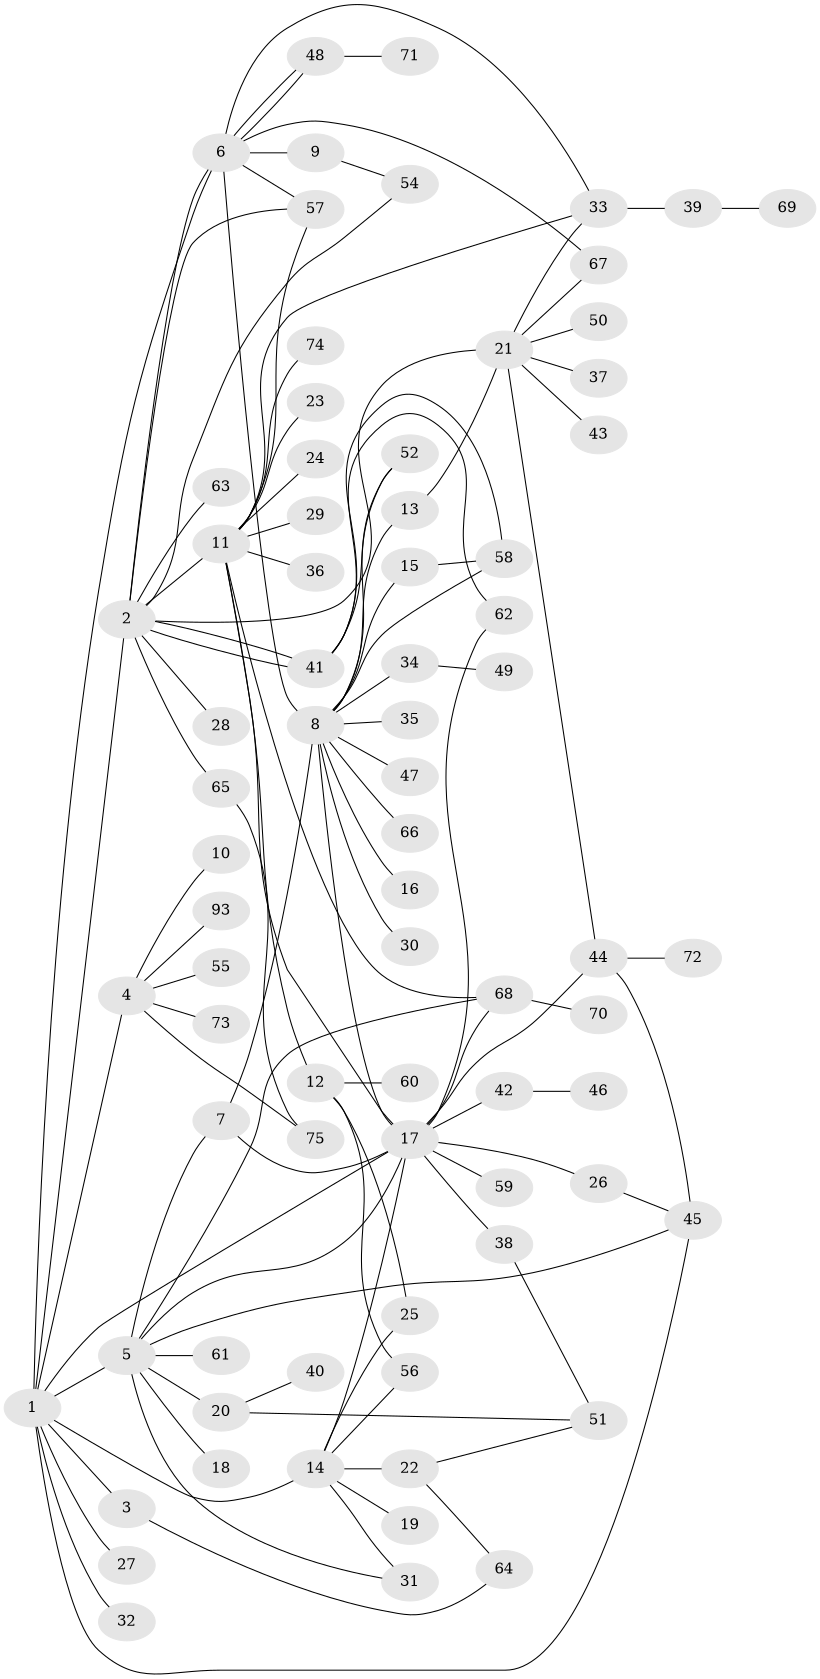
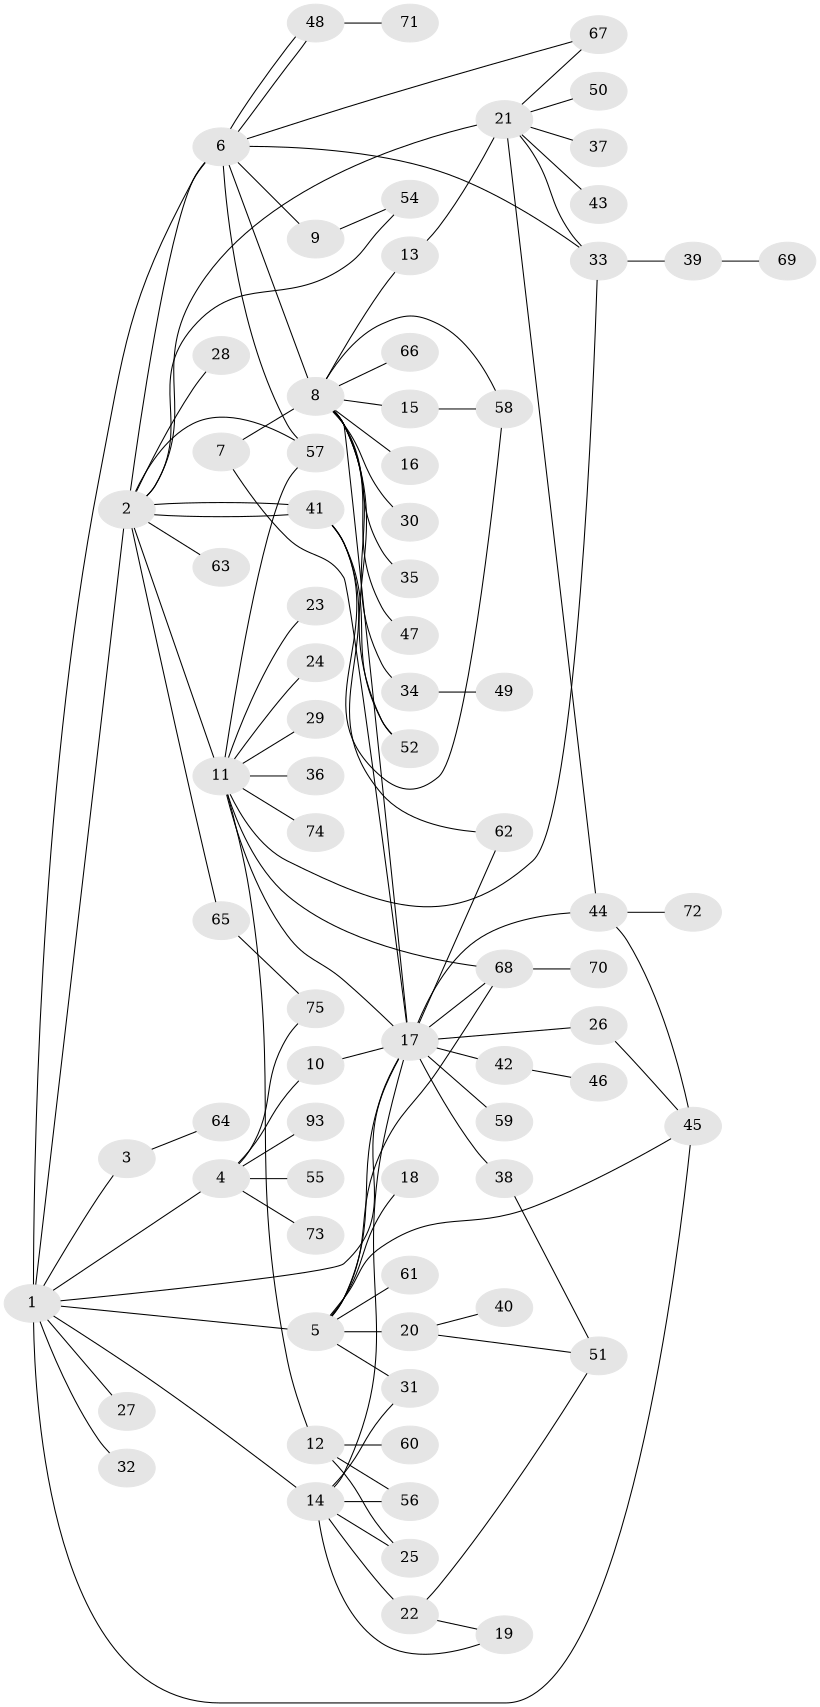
none -> (363, 1053)
(160, 1233) -> none
(458, 1519) -> (457, 1625)
